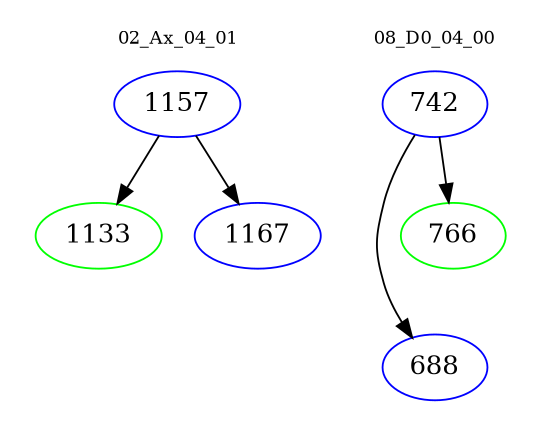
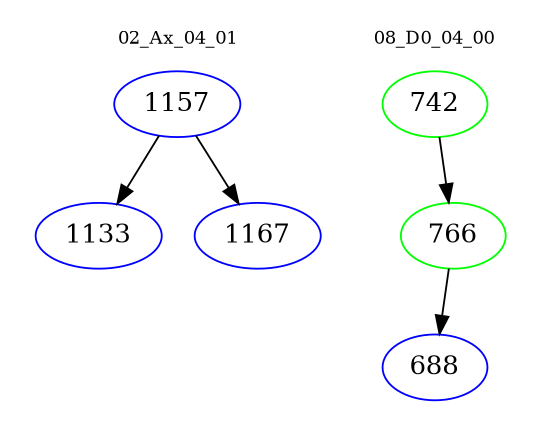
(435, 104) -> (435, 104)
(379, 227) -> (446, 292)
(99, 236) -> (99, 236)
